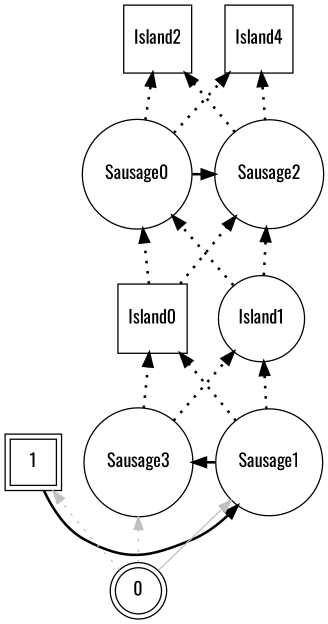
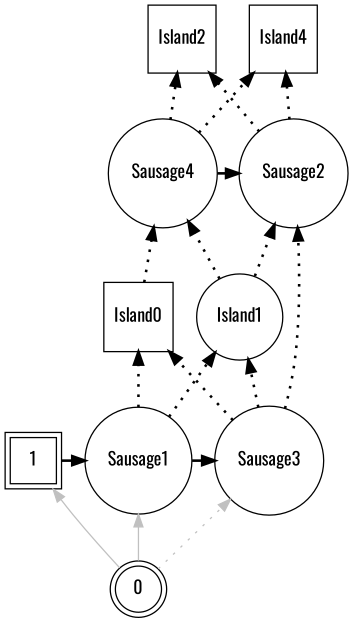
(137, 174) -> (163, 173)
(200, 260) -> (298, 325)
(84, 529) -> (90, 534)
